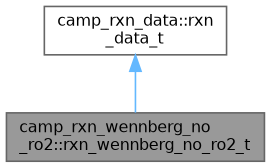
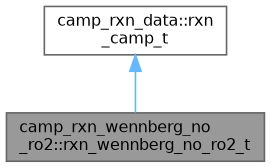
(135, 31) -> (135, 31)
